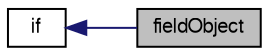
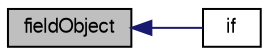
(112, 28) -> (177, 28)
